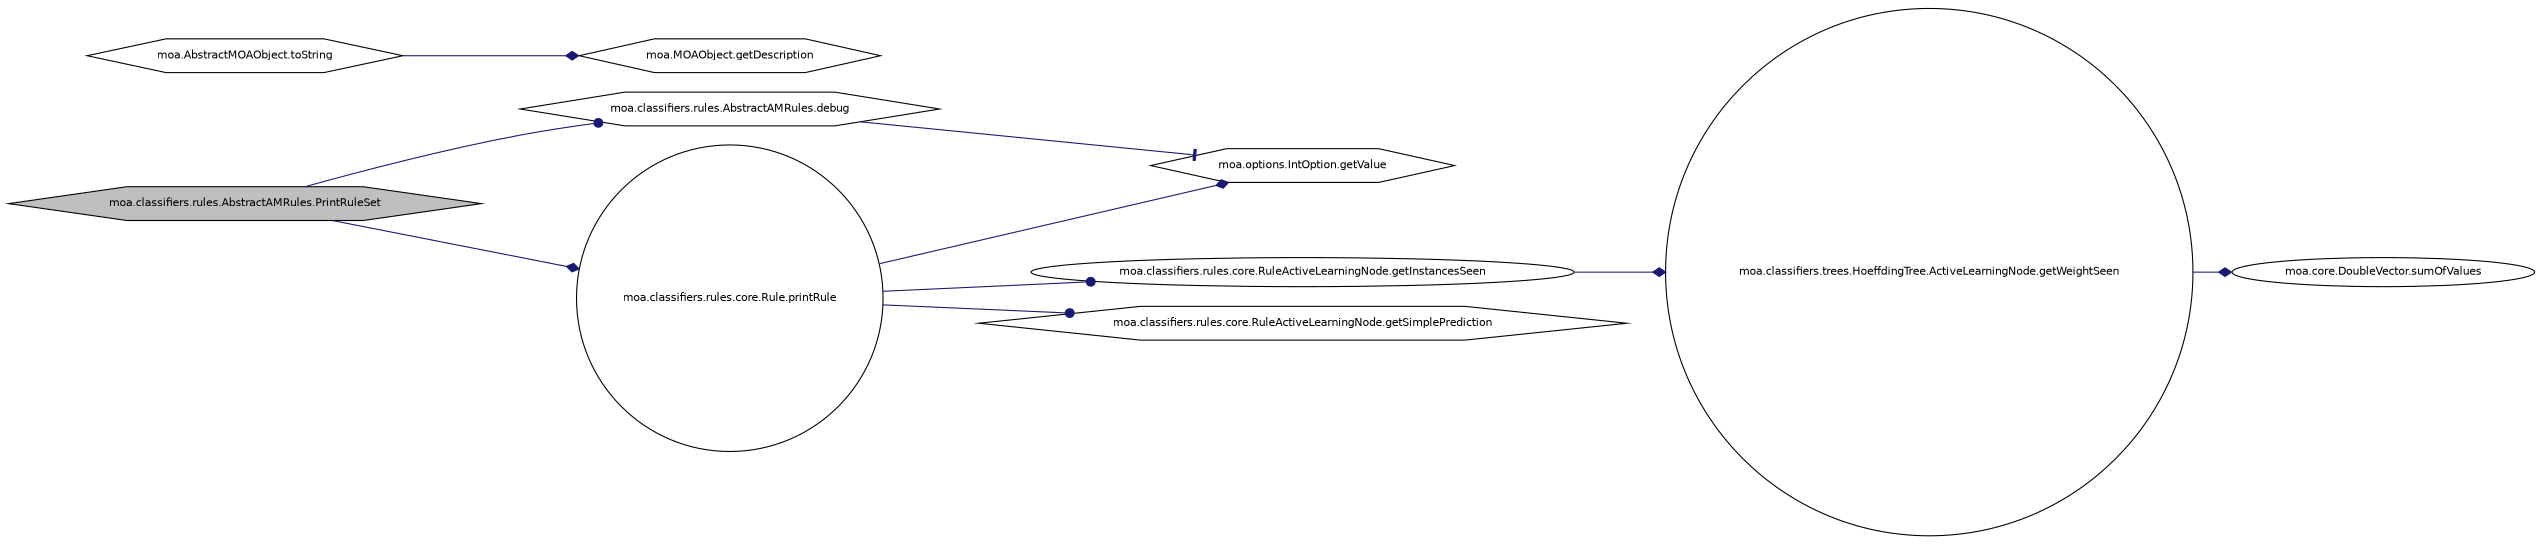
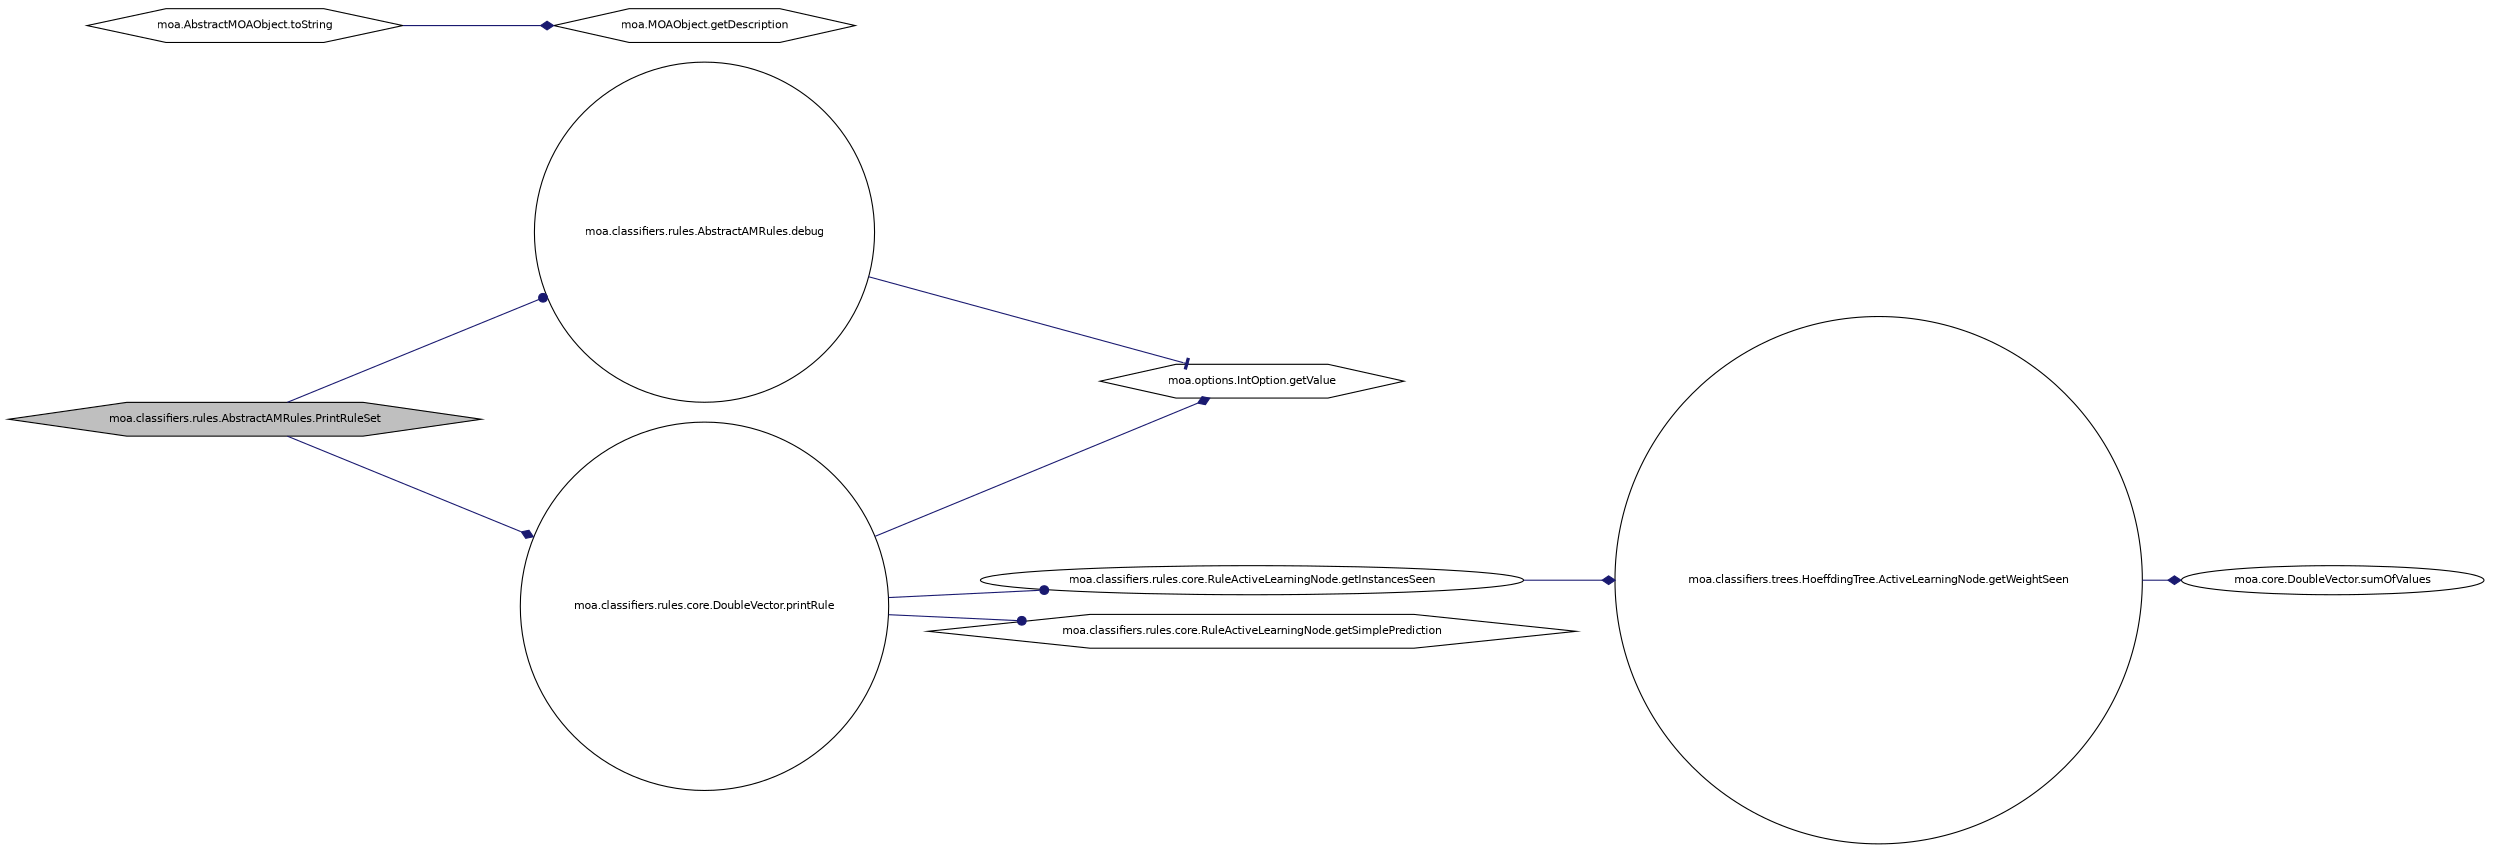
(730, 109) -> (704, 232)
(730, 298) -> (704, 606)
